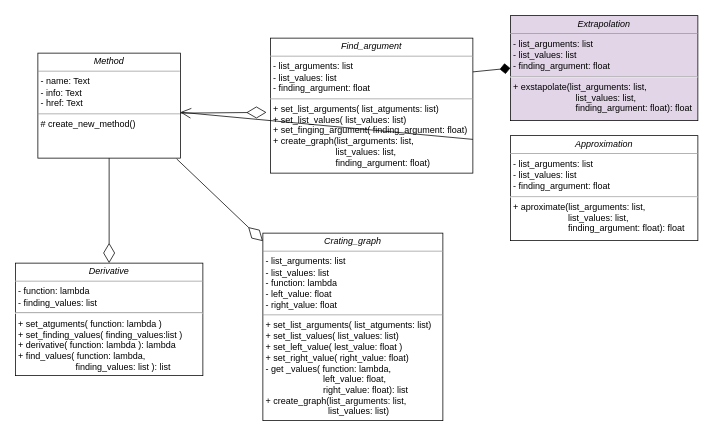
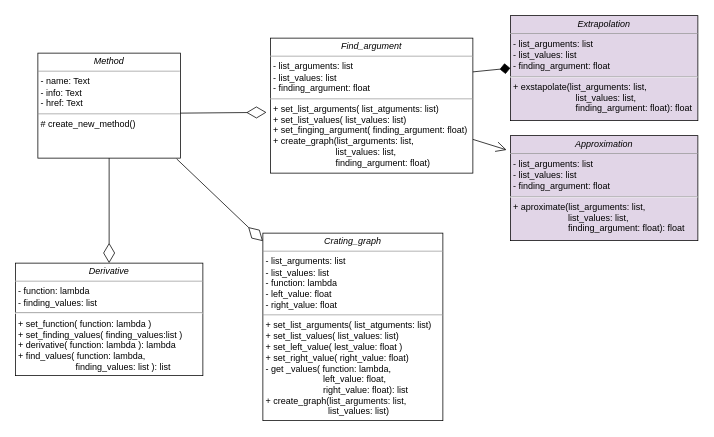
(335, 126) -> (488, 144)
(604, 188) -> (604, 188)
(110, 306) -> (110, 306)
